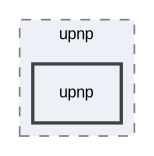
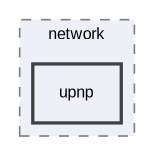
(77, 35) -> (77, 35)
